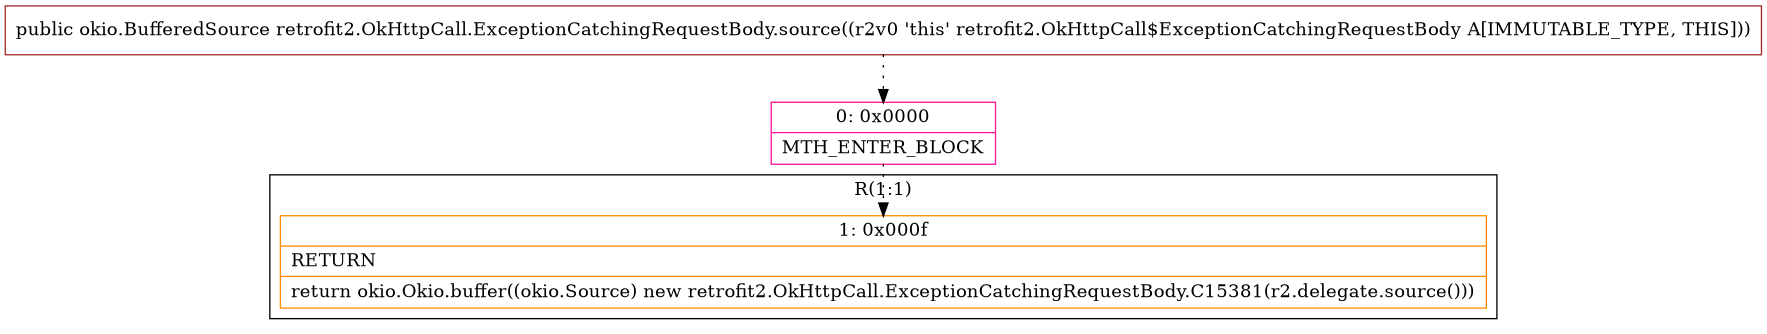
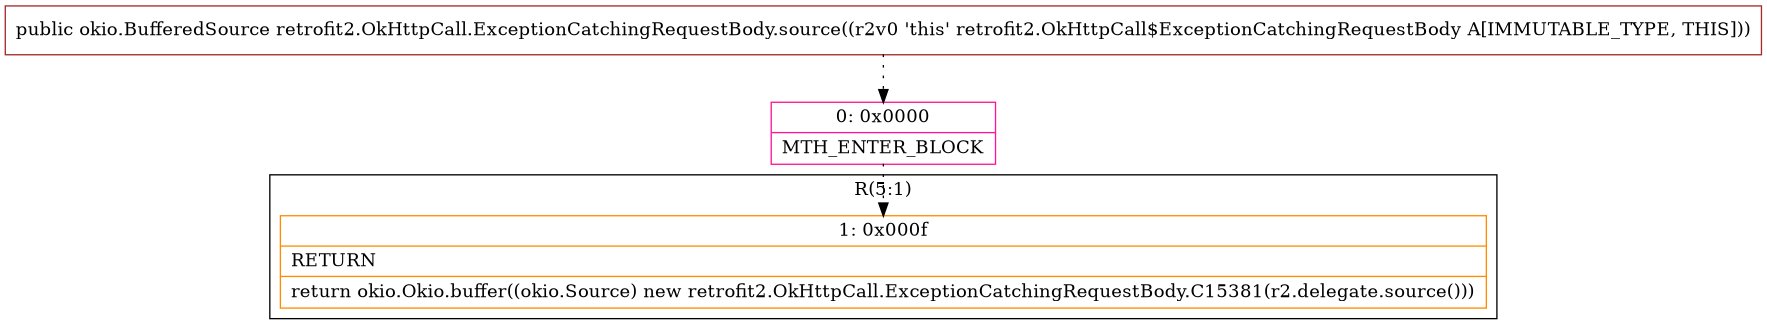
(883, 190) -> (883, 190)
